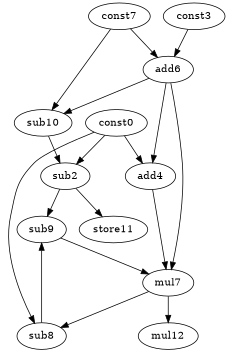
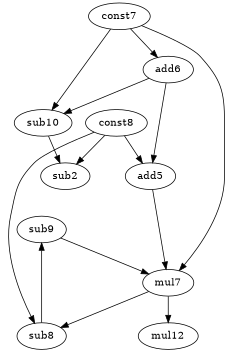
(194, 16) -> none
(116, 123) -> (116, 123)
(183, 173) -> (225, 129)
(150, 176) -> (150, 176)
(55, 199) -> none
(113, 229) -> none
